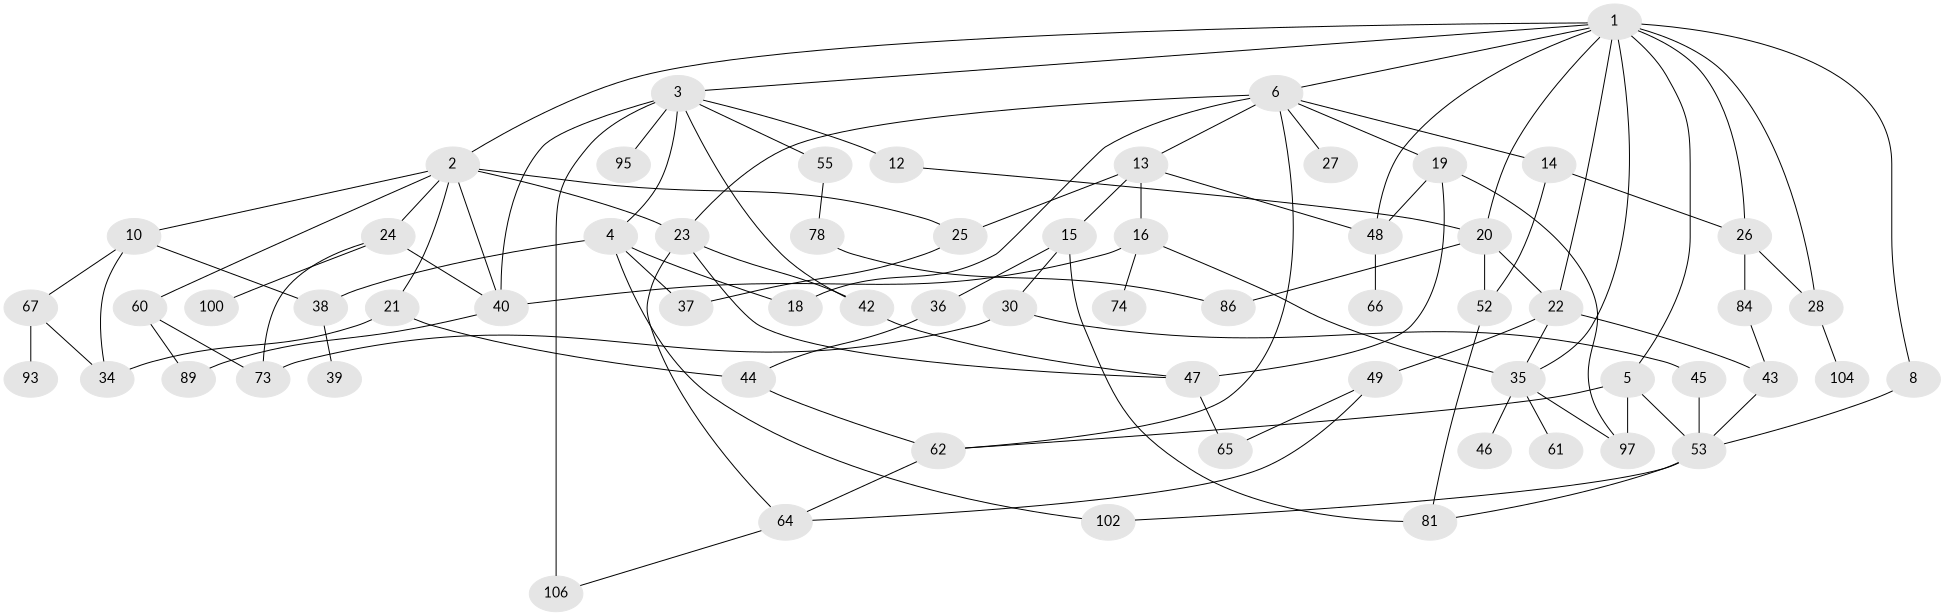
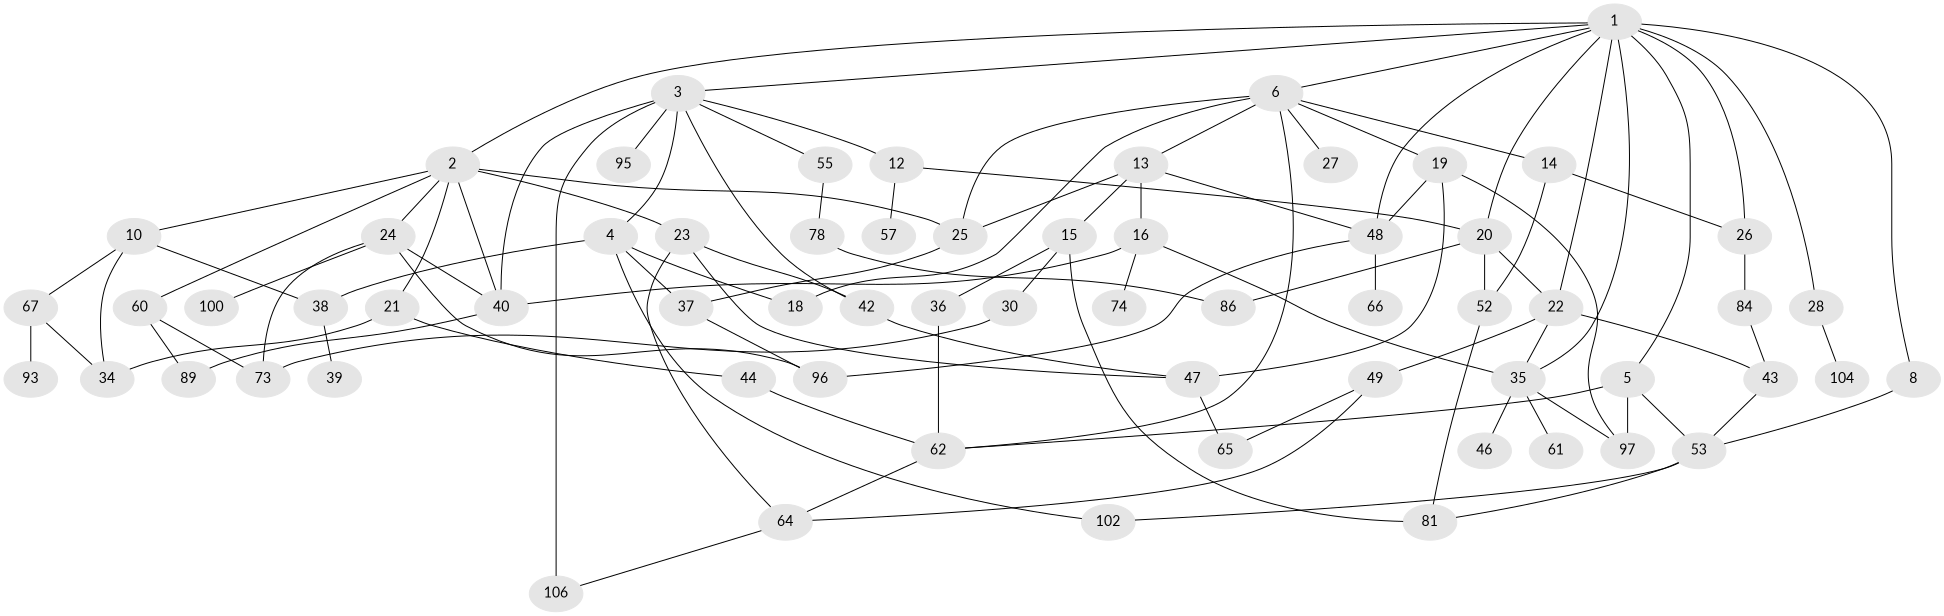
(958, 115) -> (1082, 119)
none -> (889, 236)
(1780, 272) -> none
(859, 340) -> (938, 379)
none -> (820, 379)
(1699, 379) -> none
